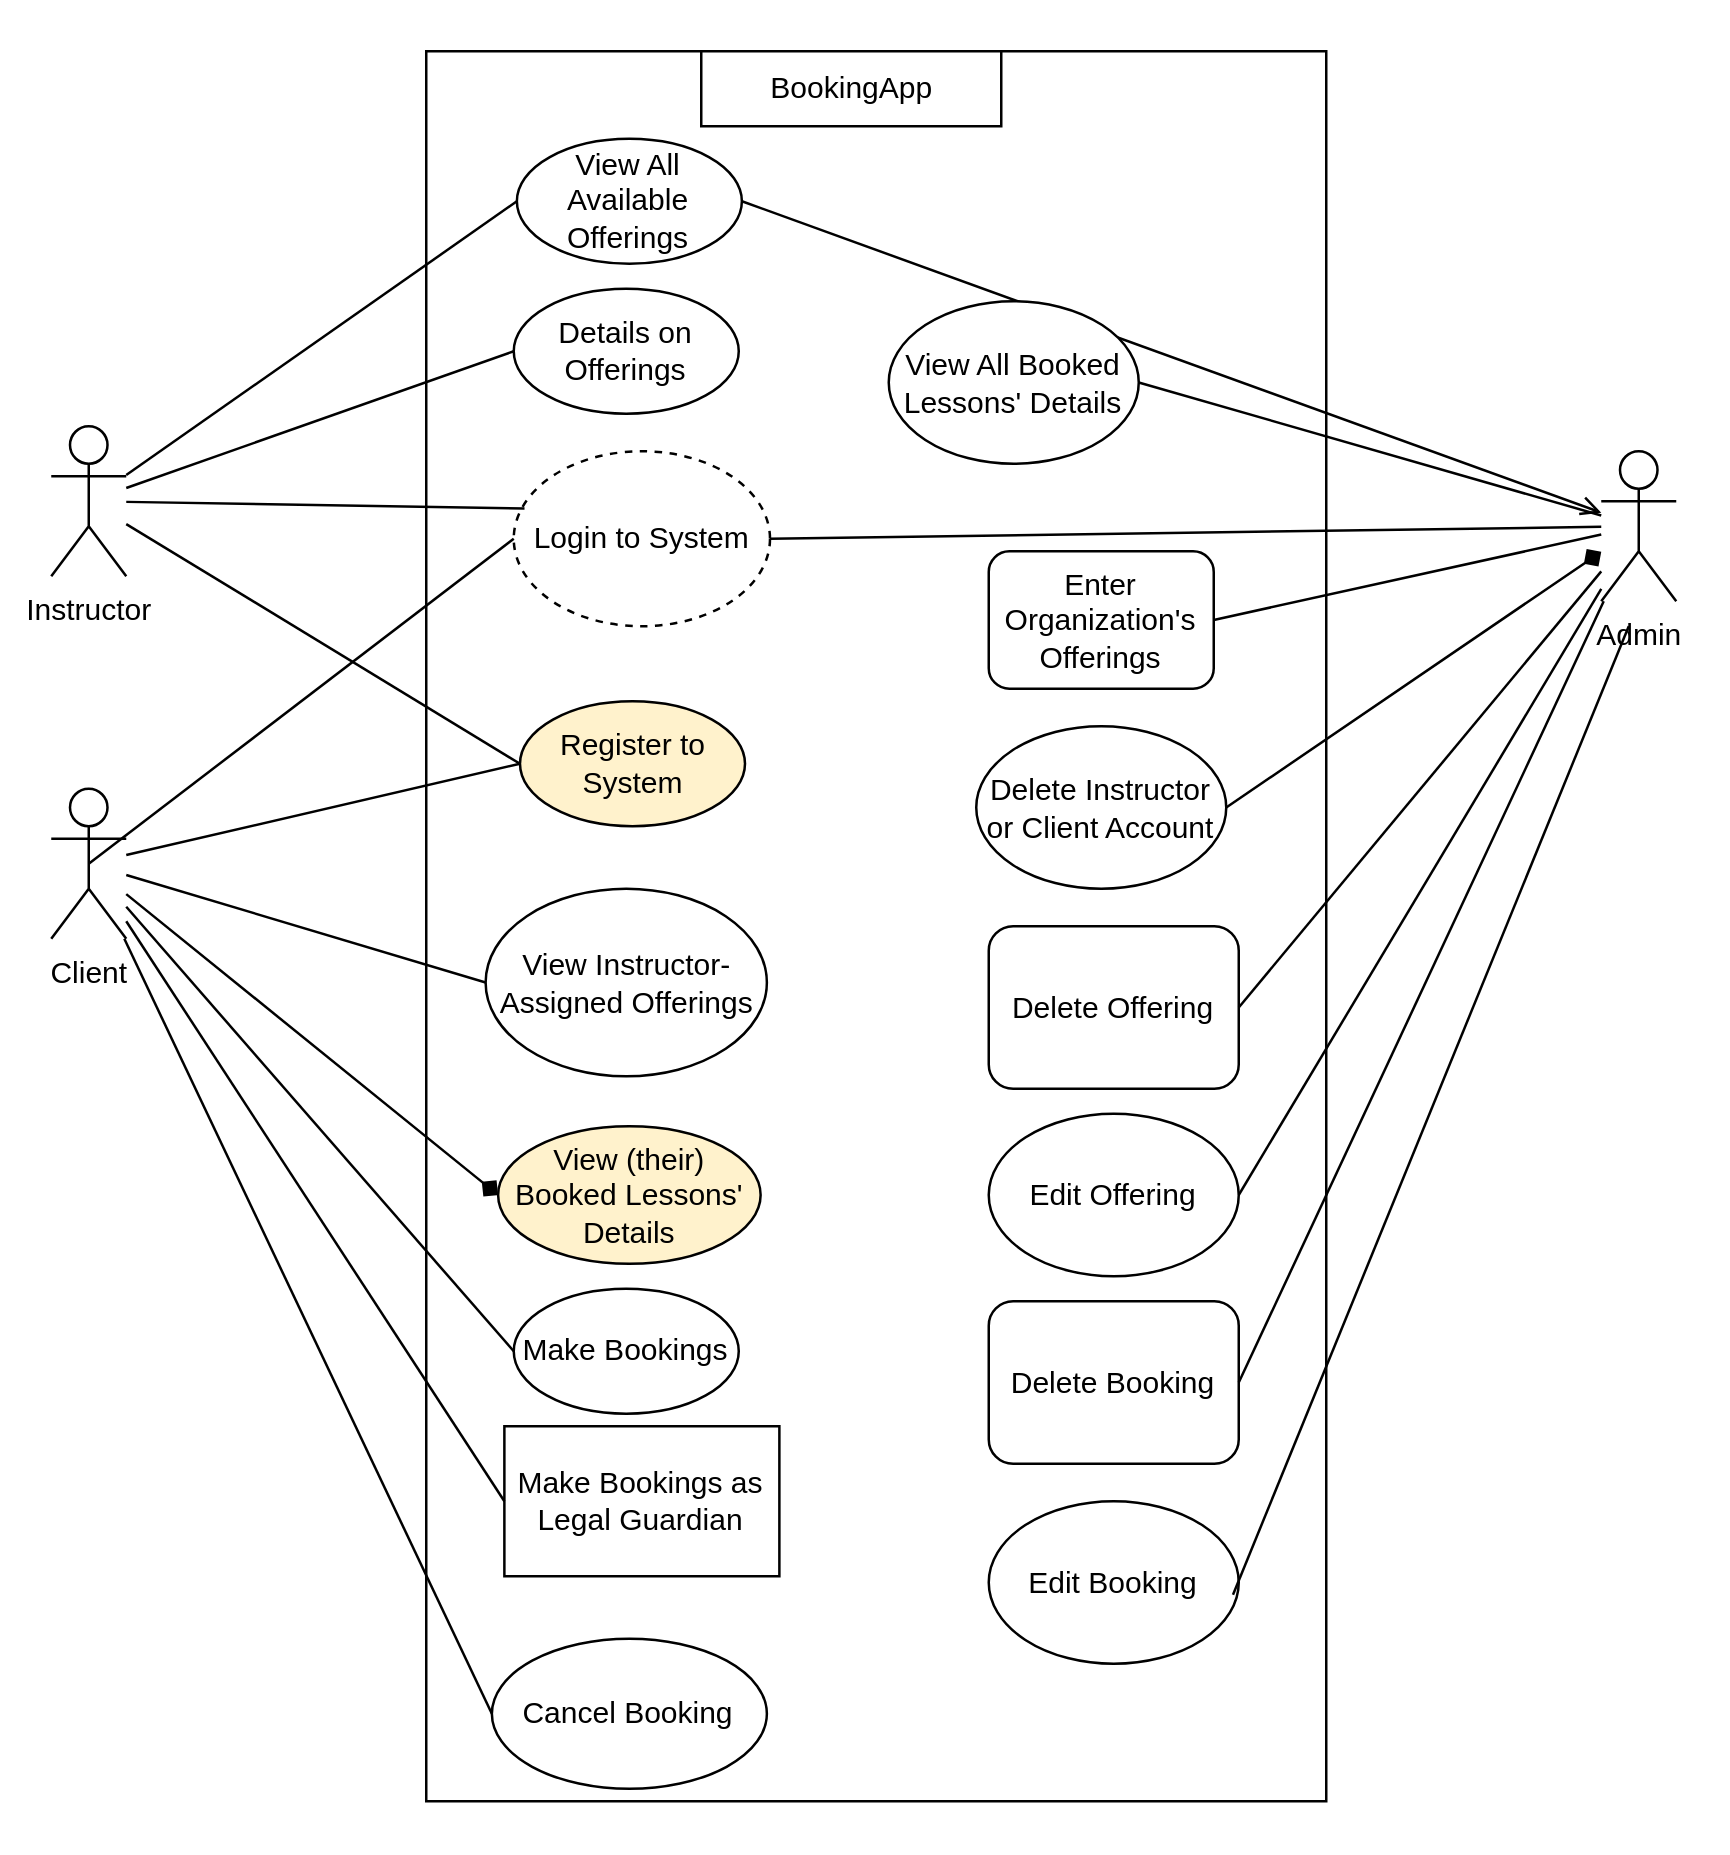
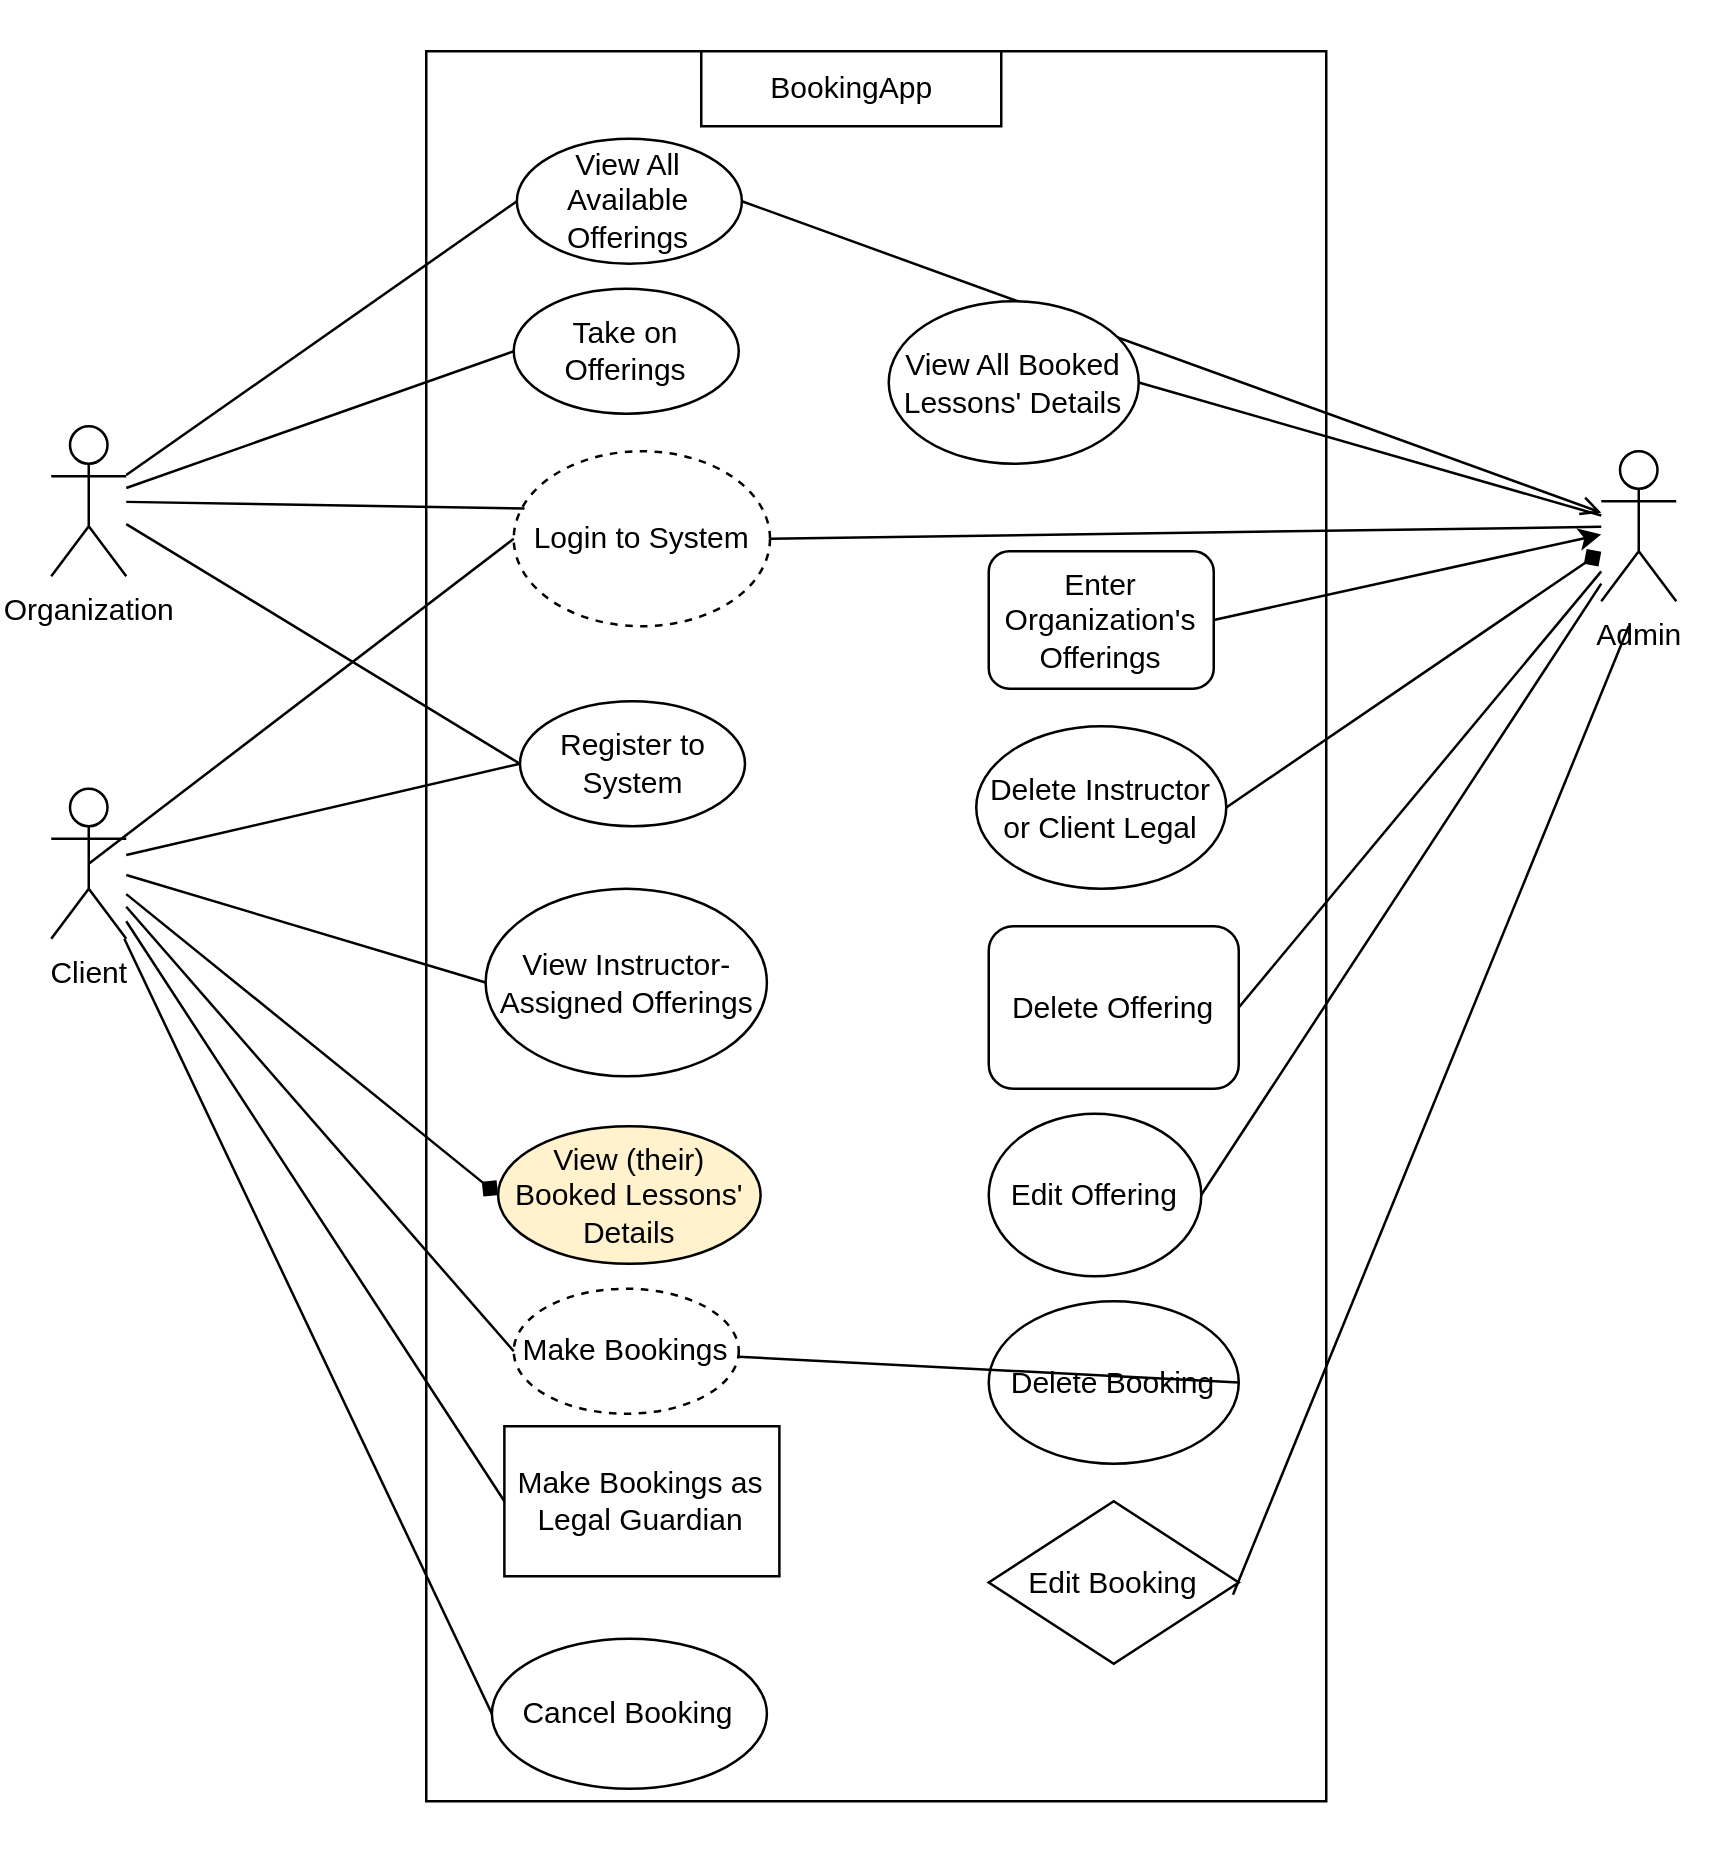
(626, 351) -> (626, 351)
(1591, 537) -> (1584, 538)
(90, 612) -> (90, 612)
(633, 764) -> (633, 764)
(1101, 809) -> (1101, 809)
(1420, 994) -> (989, 1370)
(1114, 1195) -> (1095, 1195)
(626, 1351) -> (626, 1351)
(1114, 1383) -> (1114, 1383)
(1114, 1583) -> (1114, 1583)
